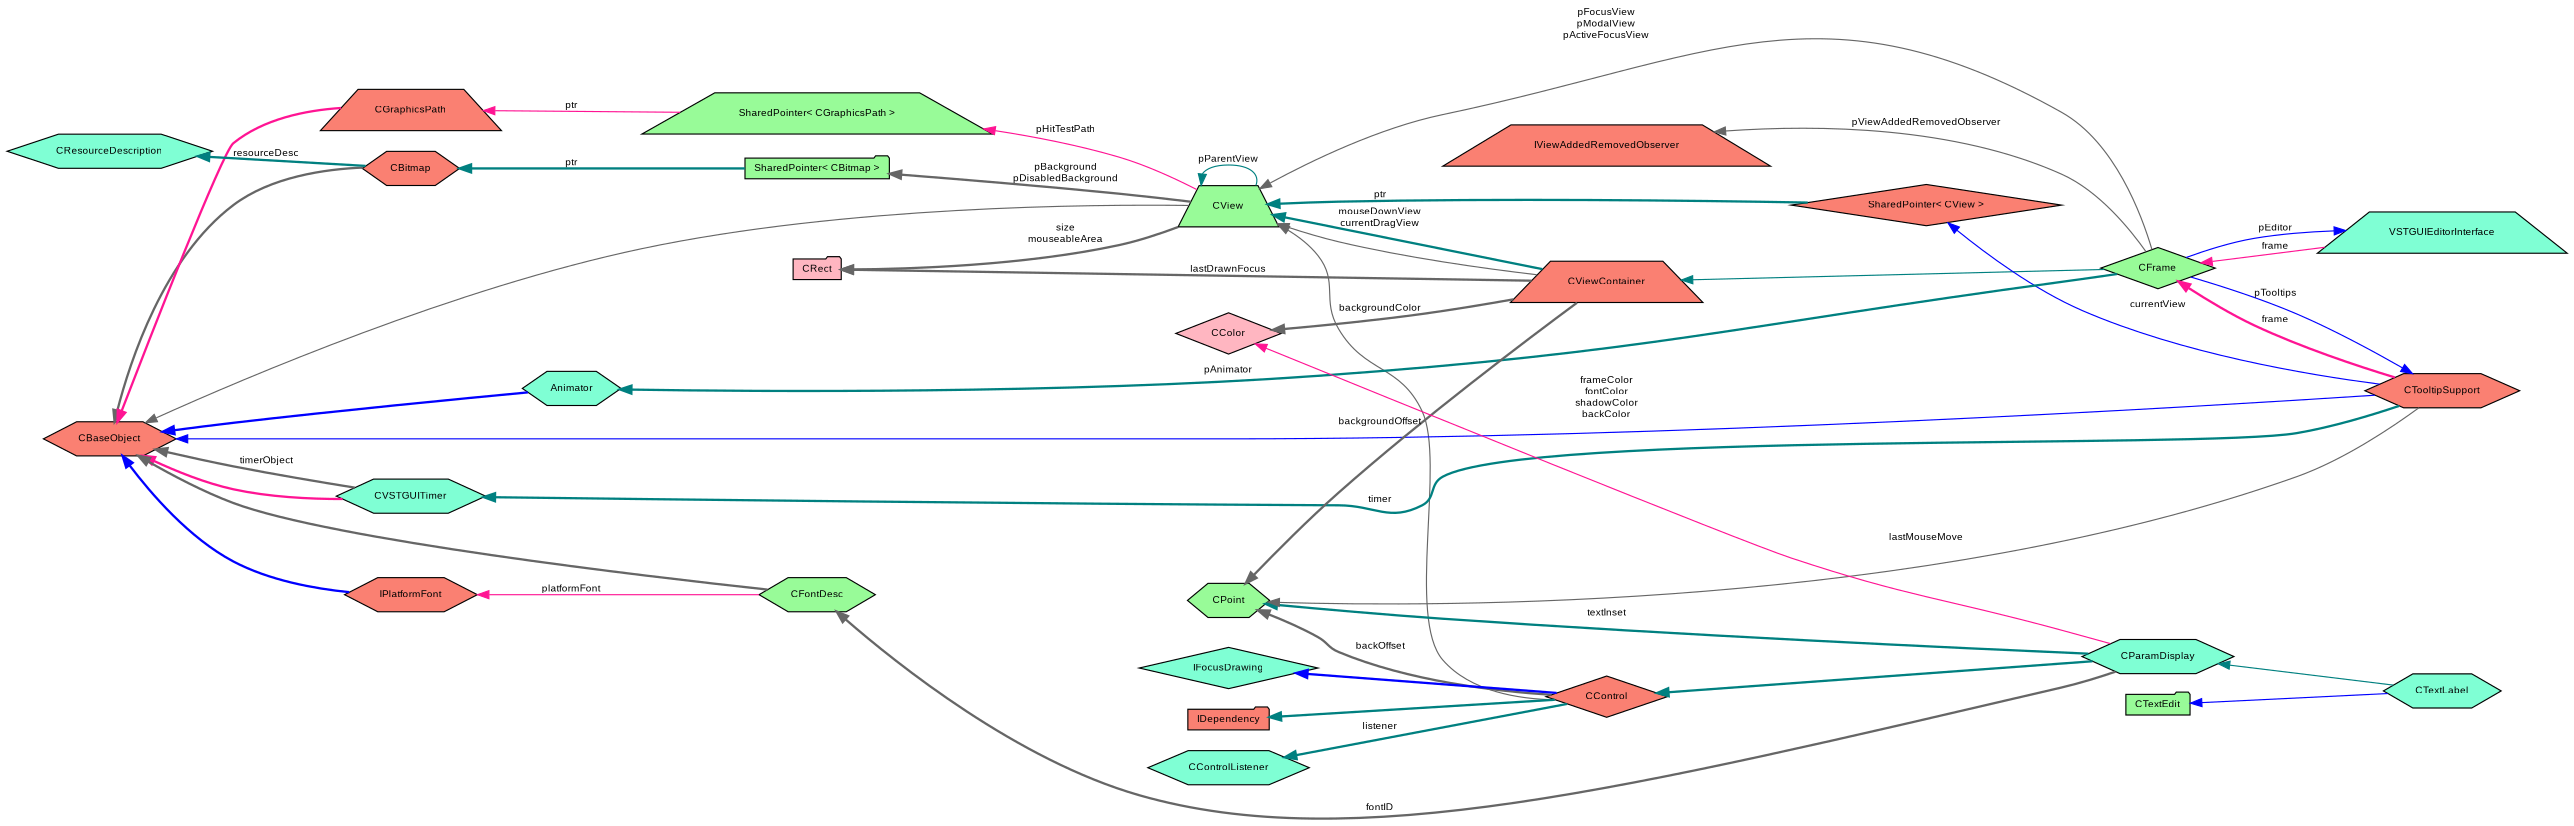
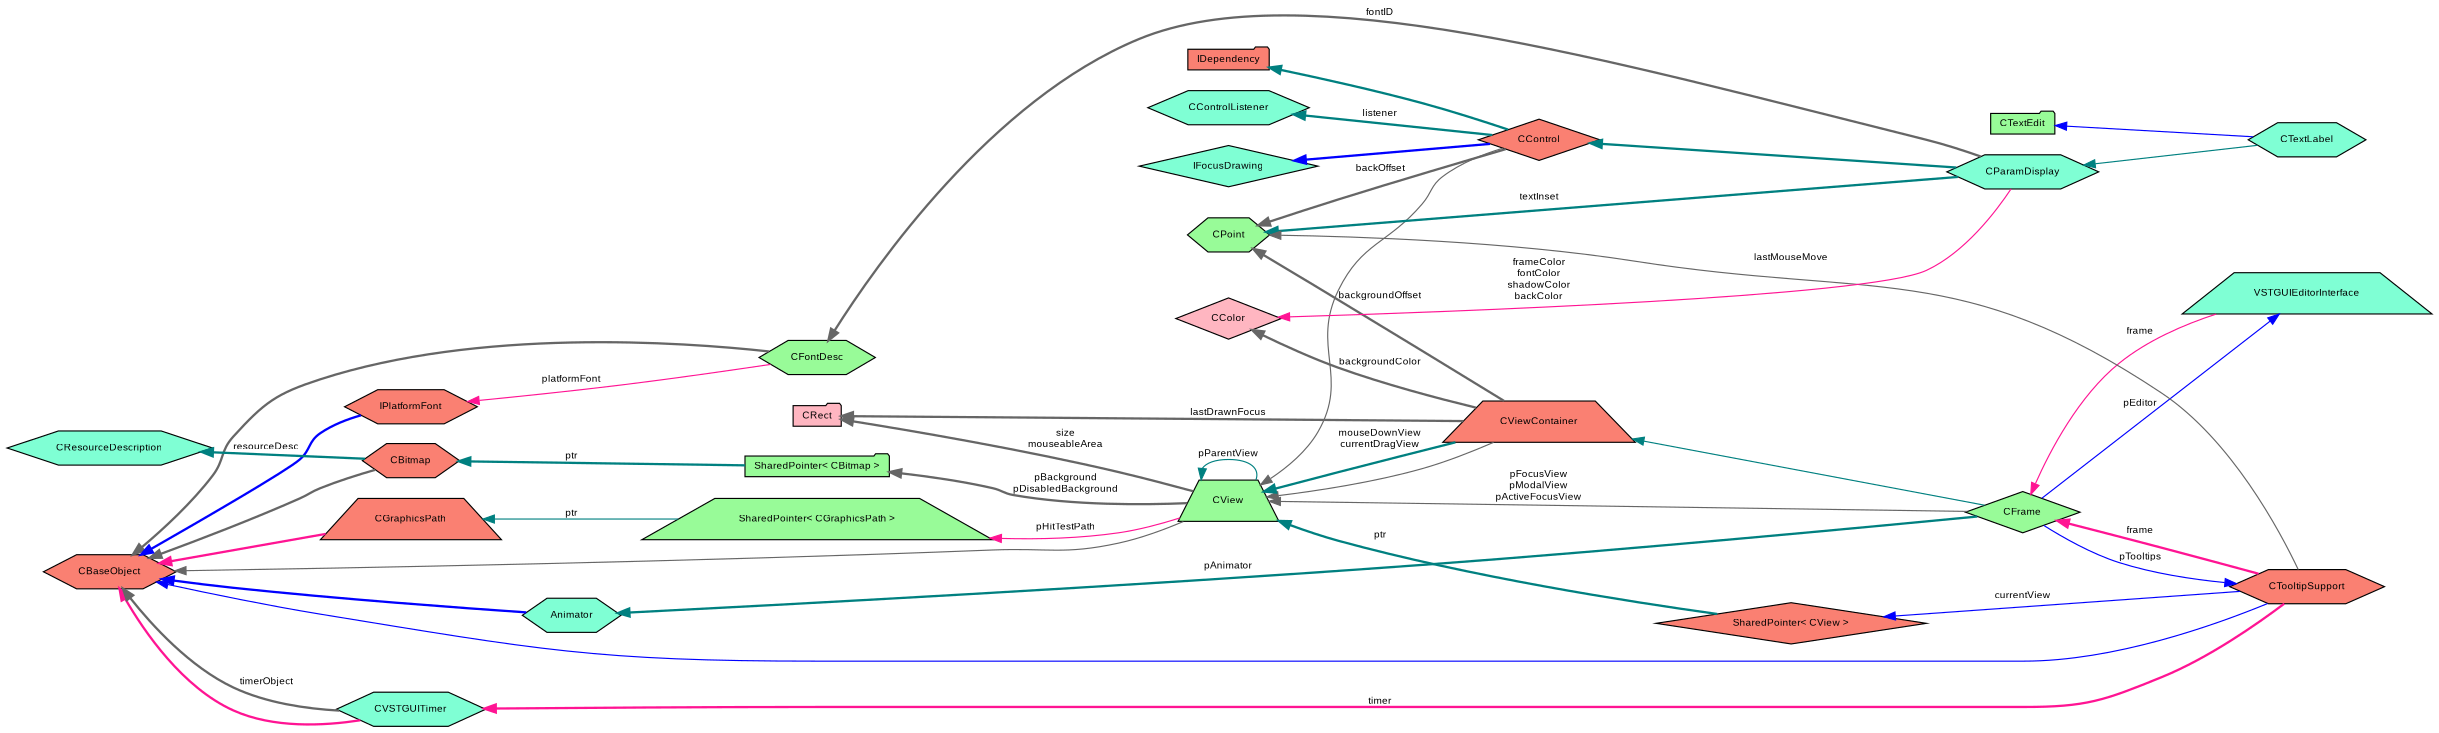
(588, 111) -> (586, 519)
(1607, 146) -> none
(1442, 477) -> (1403, 707)
